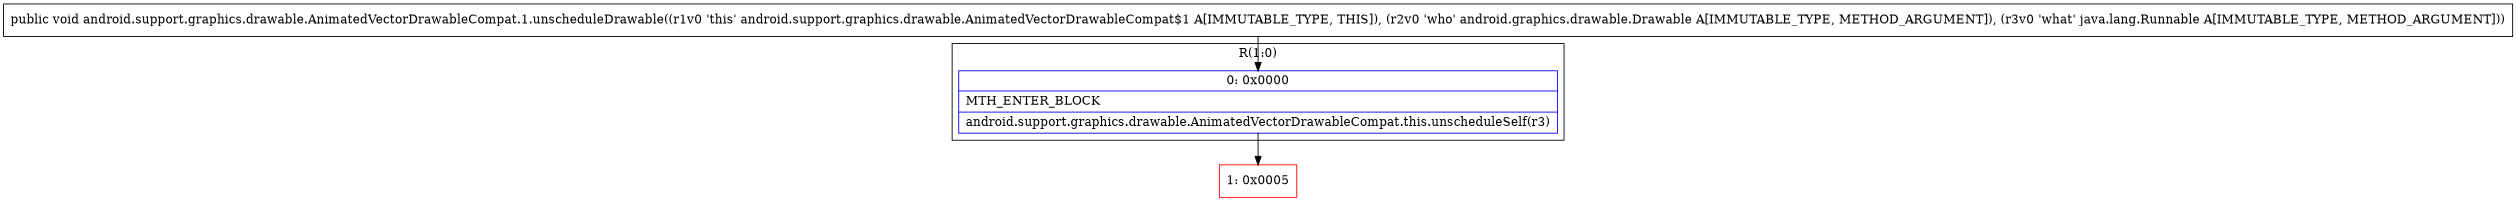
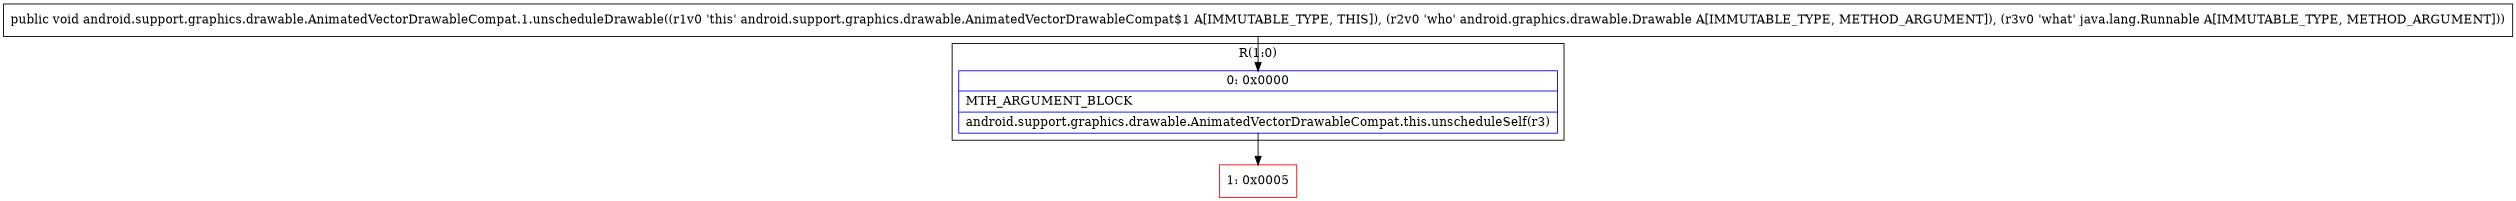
(1033, 101) -> (1049, 101)
